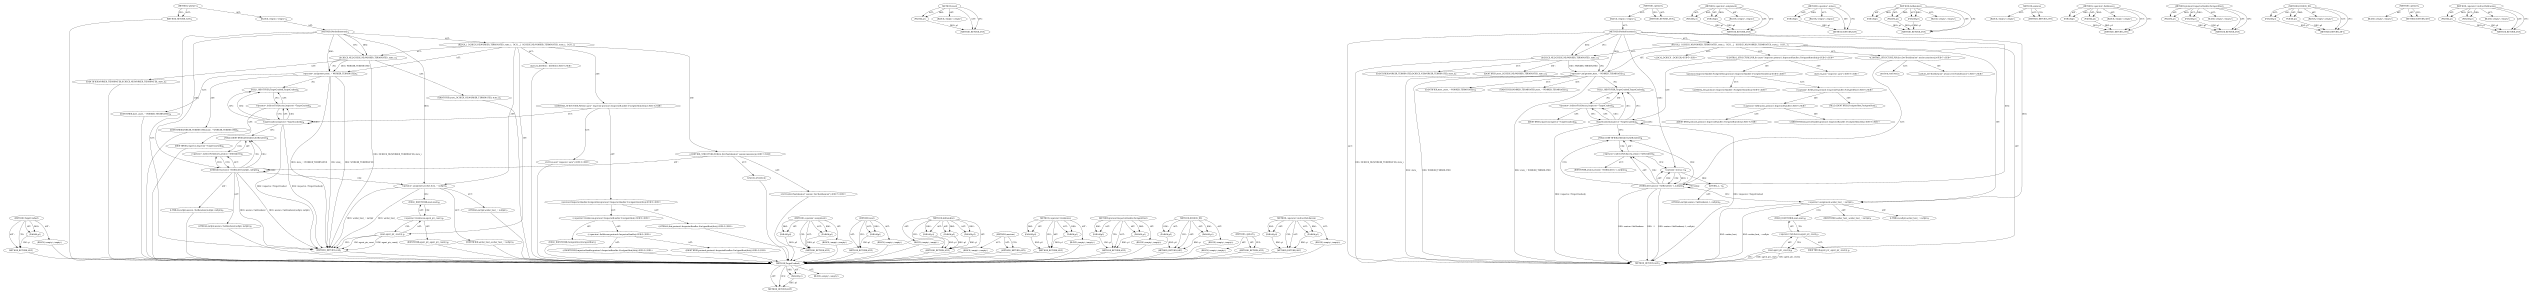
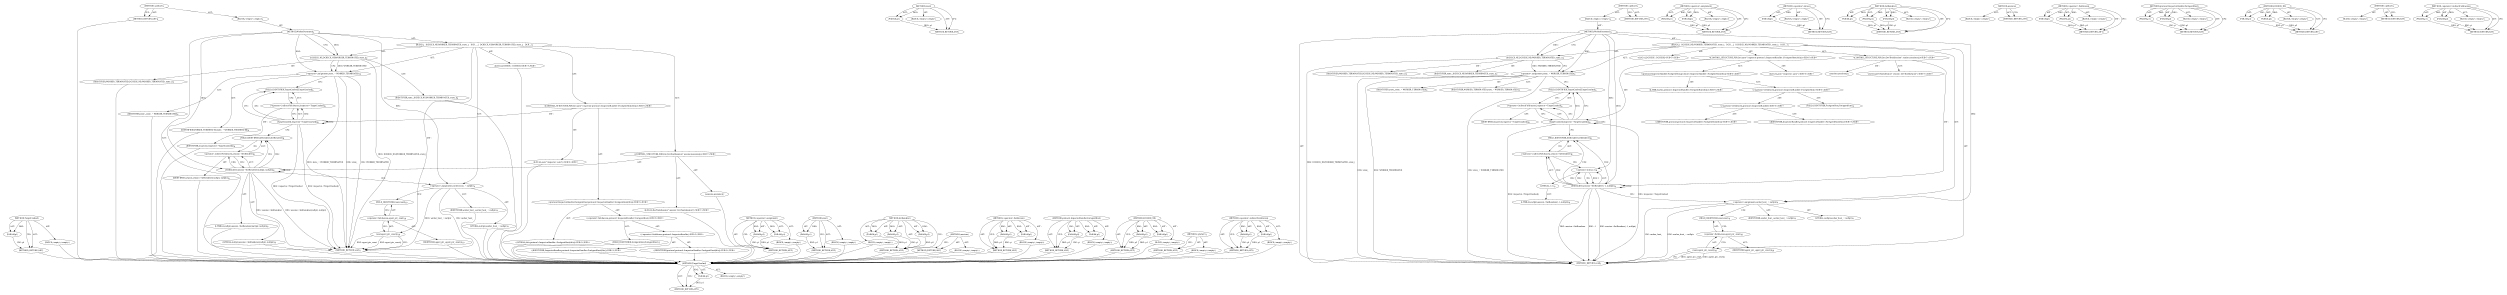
(1600, 170) -> none
none -> (201, 178)
